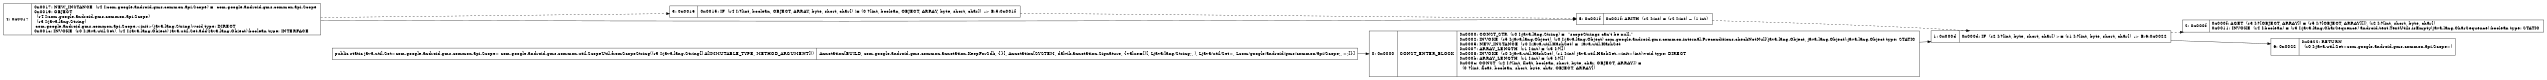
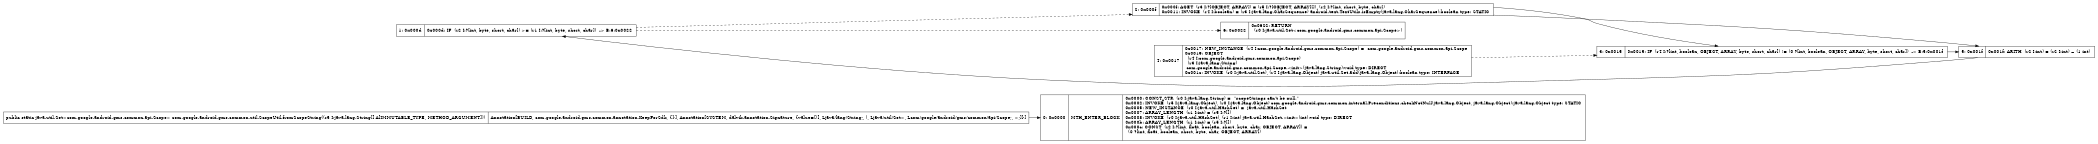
(1297, 16) -> (1951, 52)
(947, 21) -> (1735, 27)
none -> (1604, 25)
(1839, 25) -> (1271, 86)
(1924, 42) -> none
(2219, 42) -> (927, 31)
(1427, 54) -> (1096, 118)
